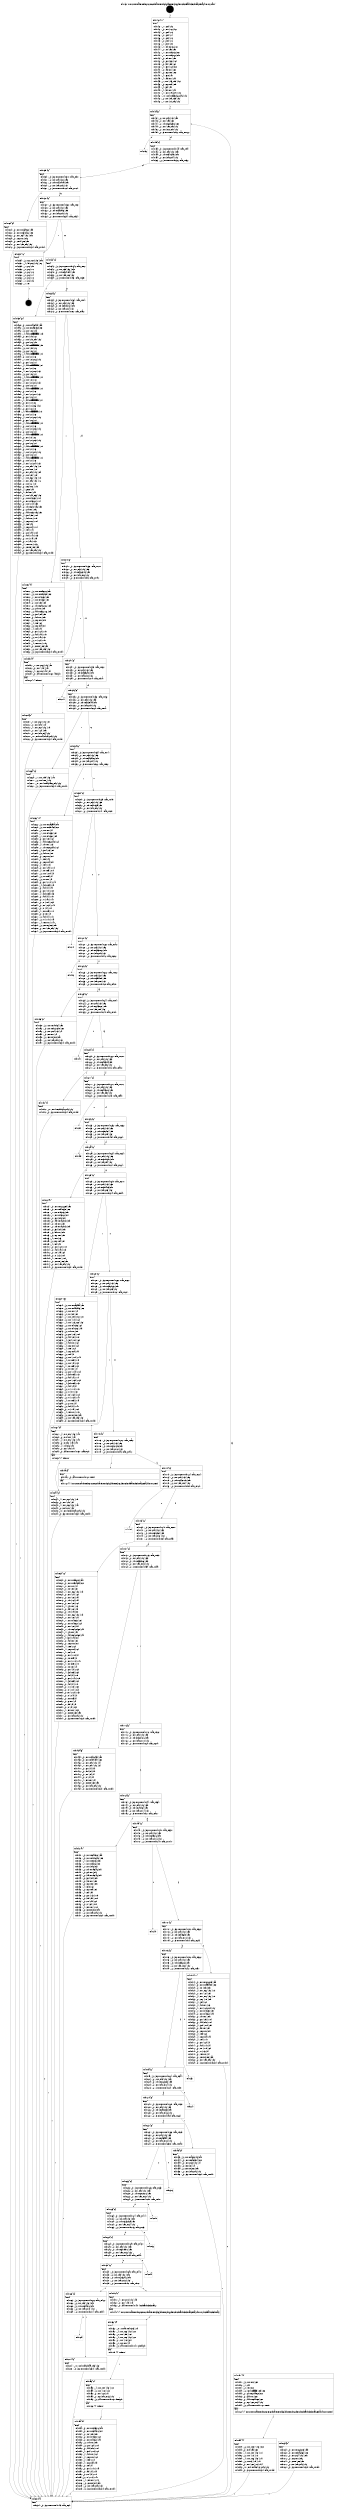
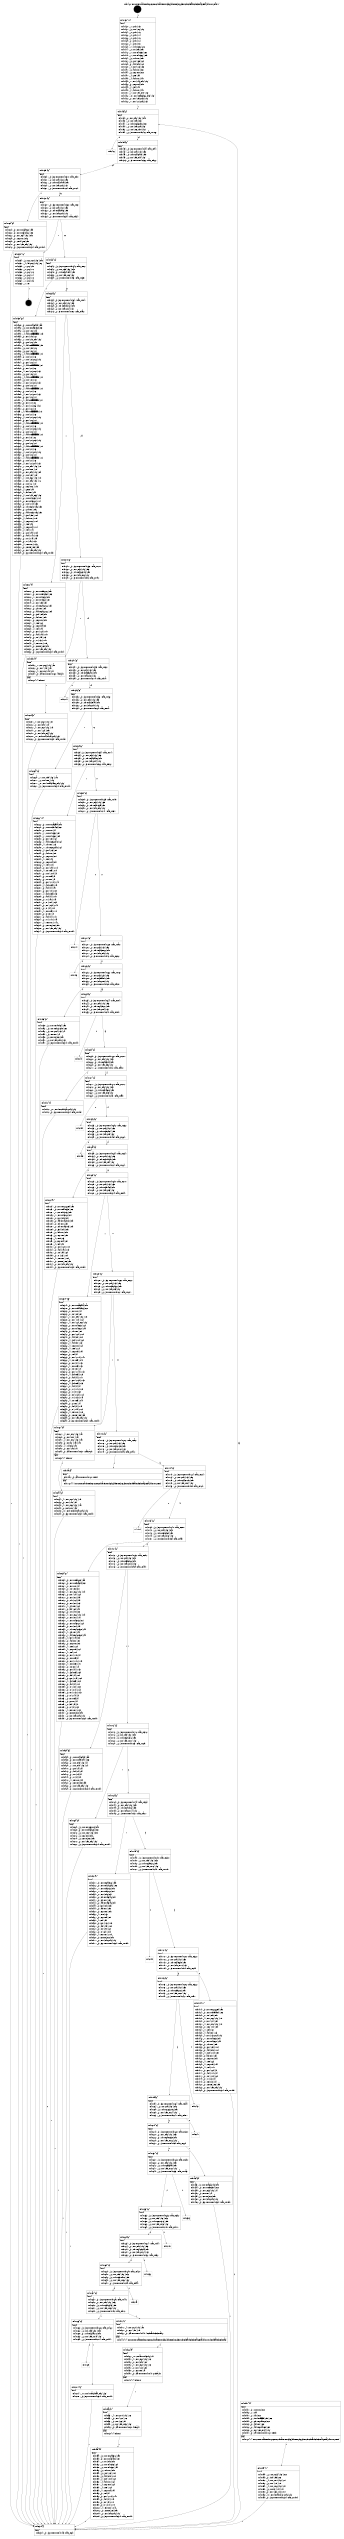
none -> (110, 1782)
